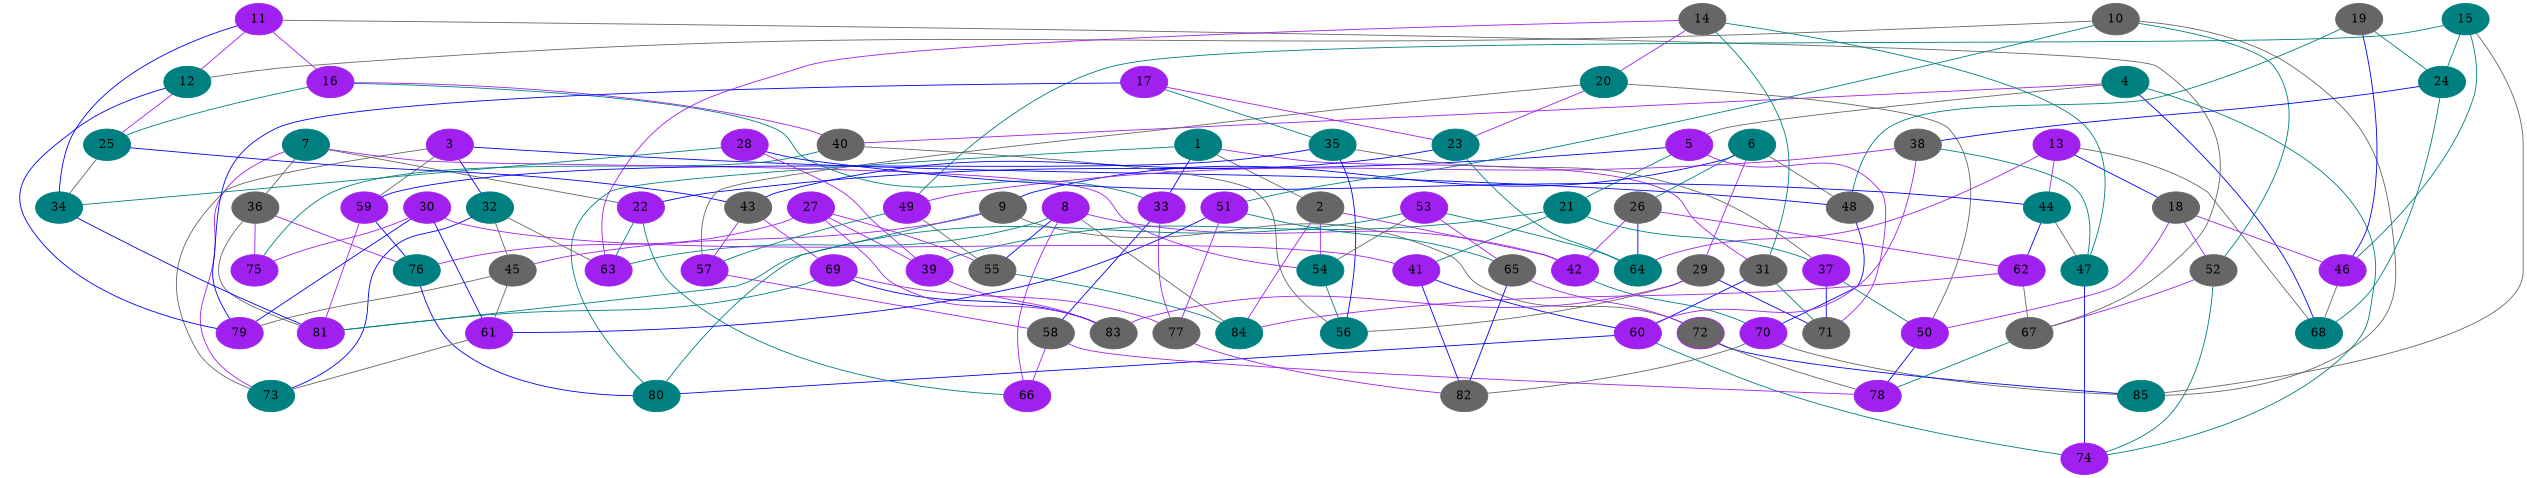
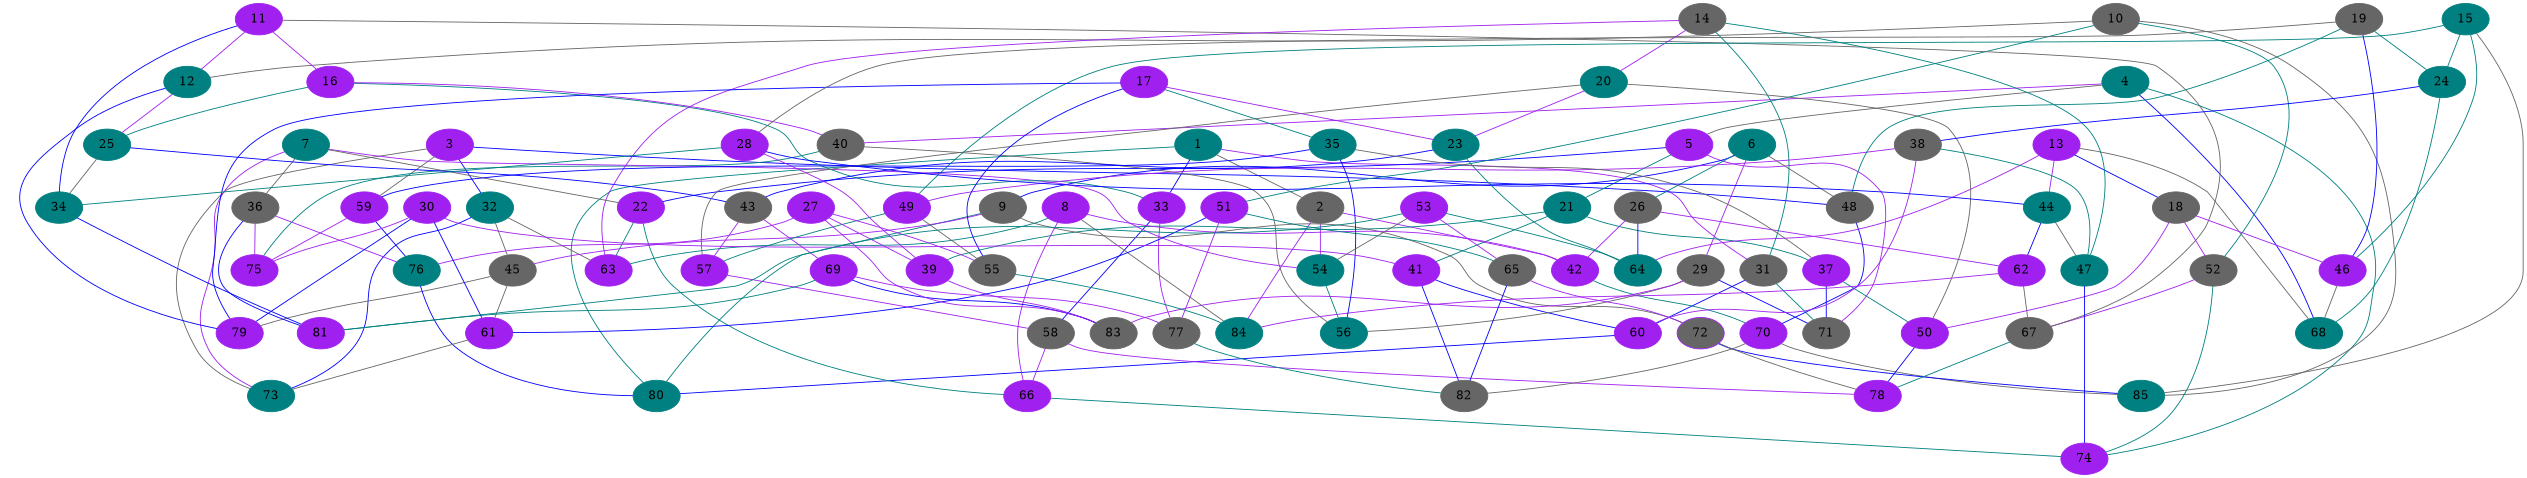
none -> (1857, 37)
(1037, 232) -> (1036, 128)
(343, 270) -> (309, 239)
(221, 282) -> (221, 282)
(1316, 375) -> (1316, 375)
(1855, 414) -> (1556, 427)
